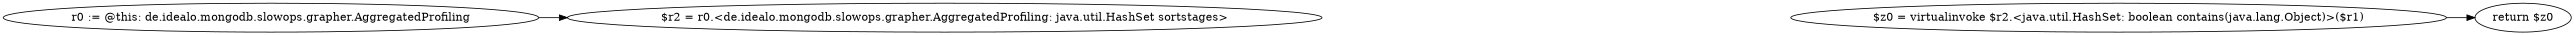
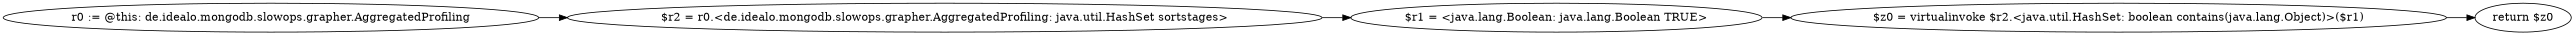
none -> (1556, 18)
